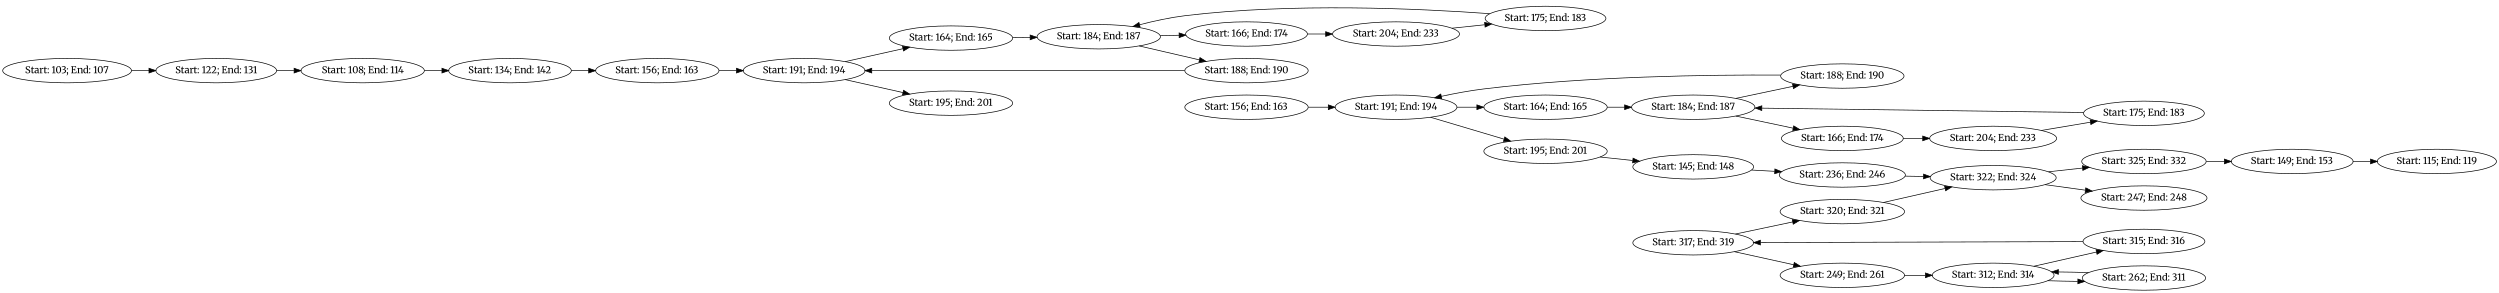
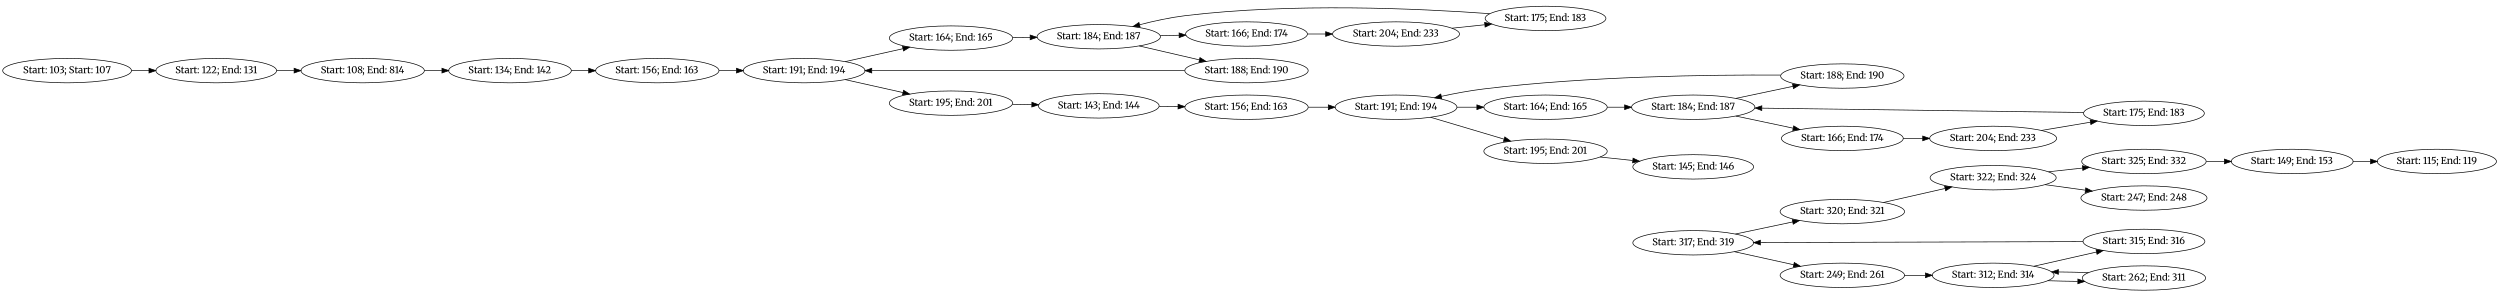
(67, 71) -> (67, 71)
(363, 71) -> (363, 71)
none -> (1099, 106)
(1693, 167) -> (1693, 167)
(1842, 175) -> none
